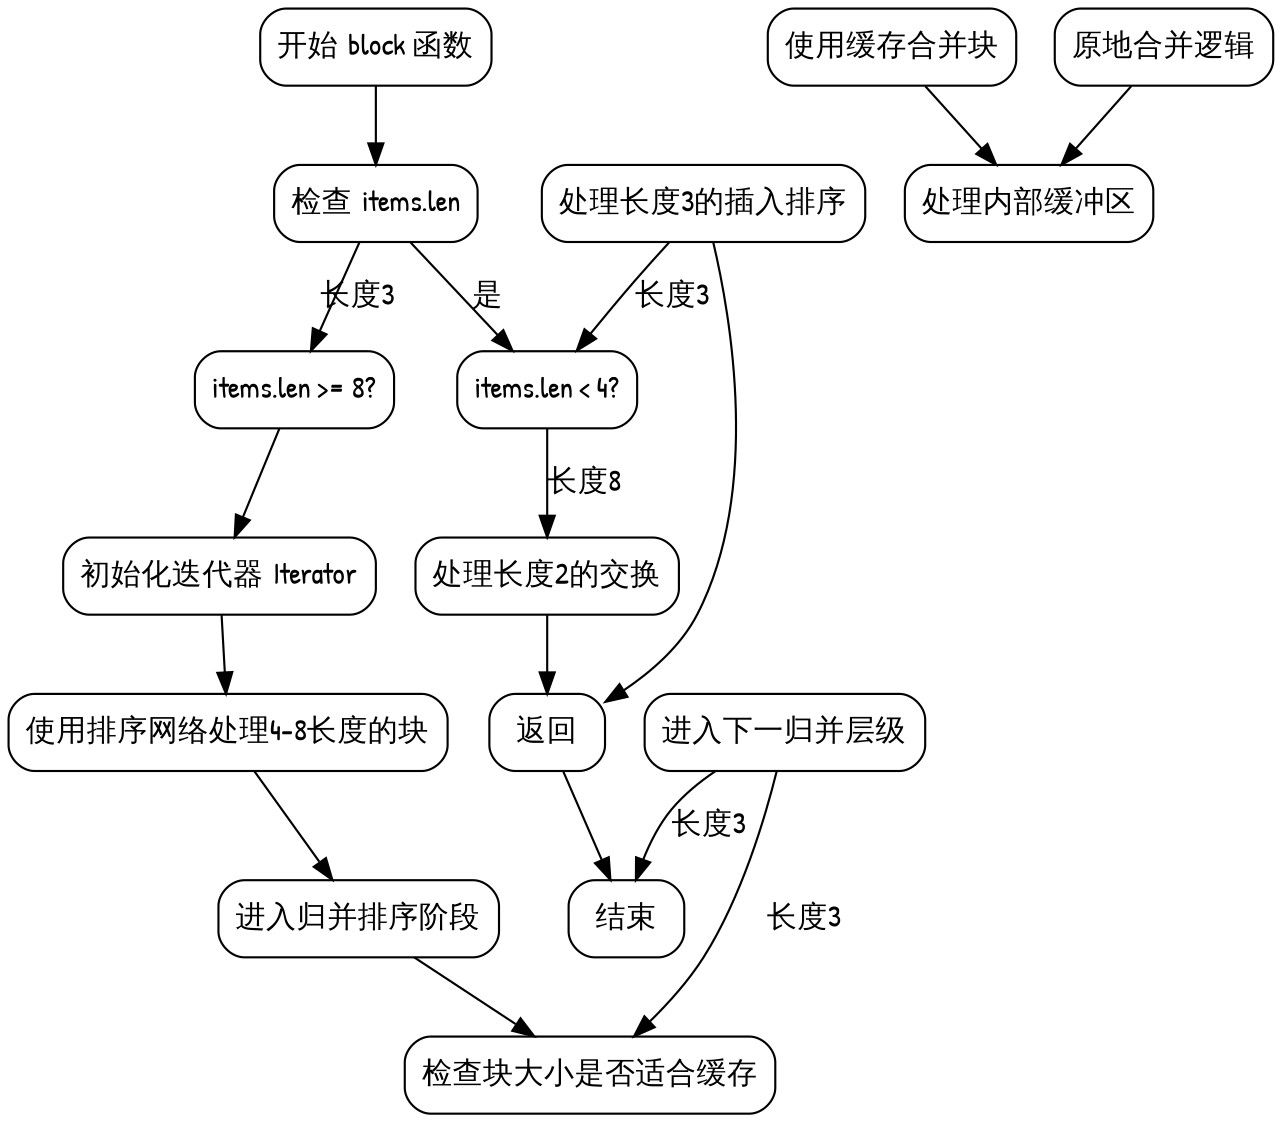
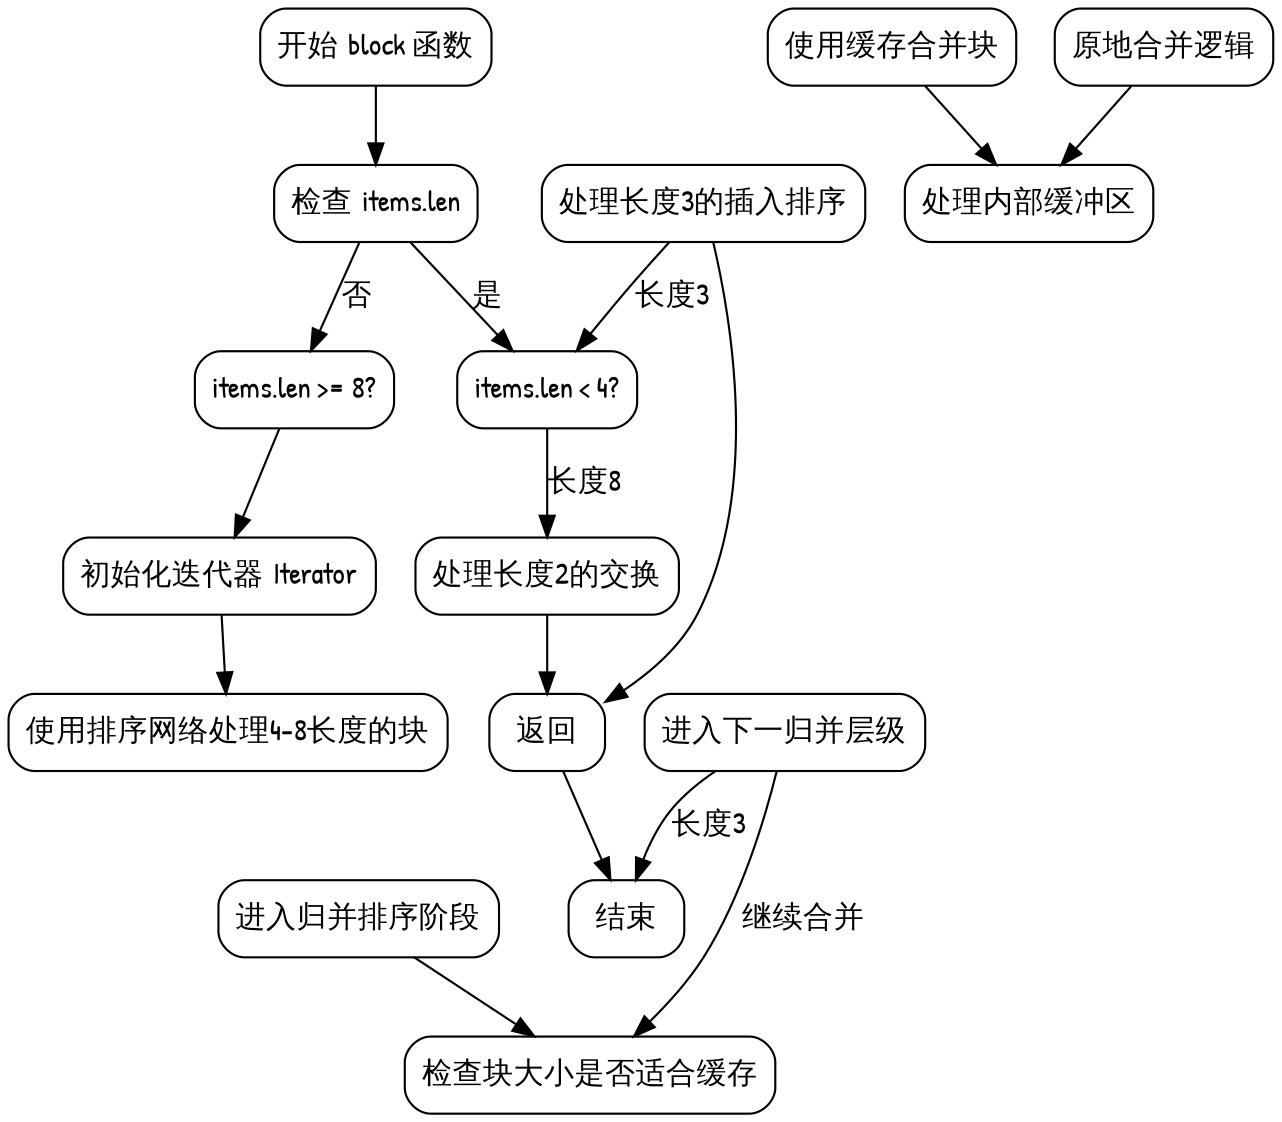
(358, 297) -> (358, 297)
(287, 817) -> none
(804, 919) -> (804, 919)
